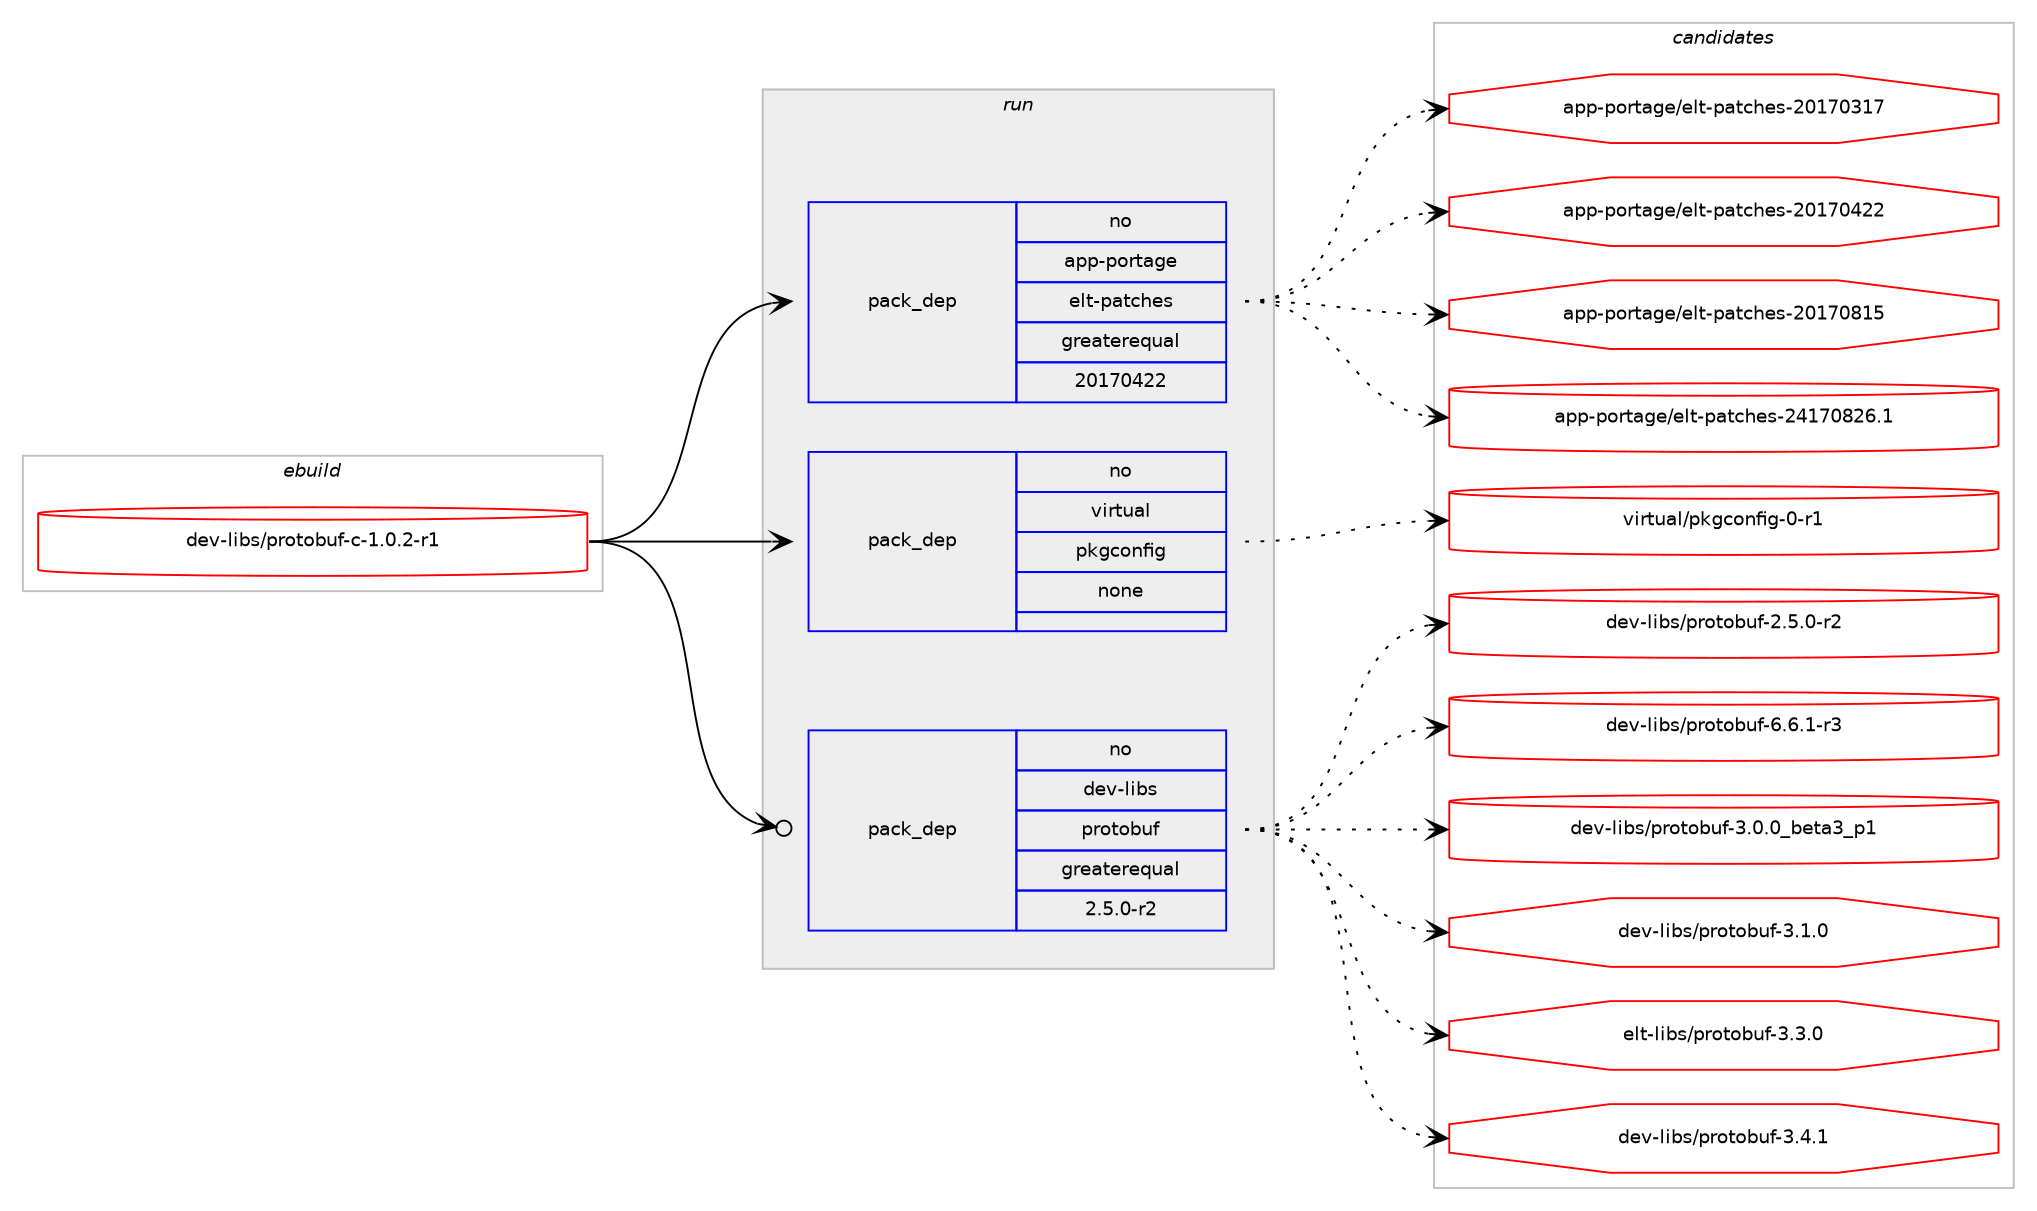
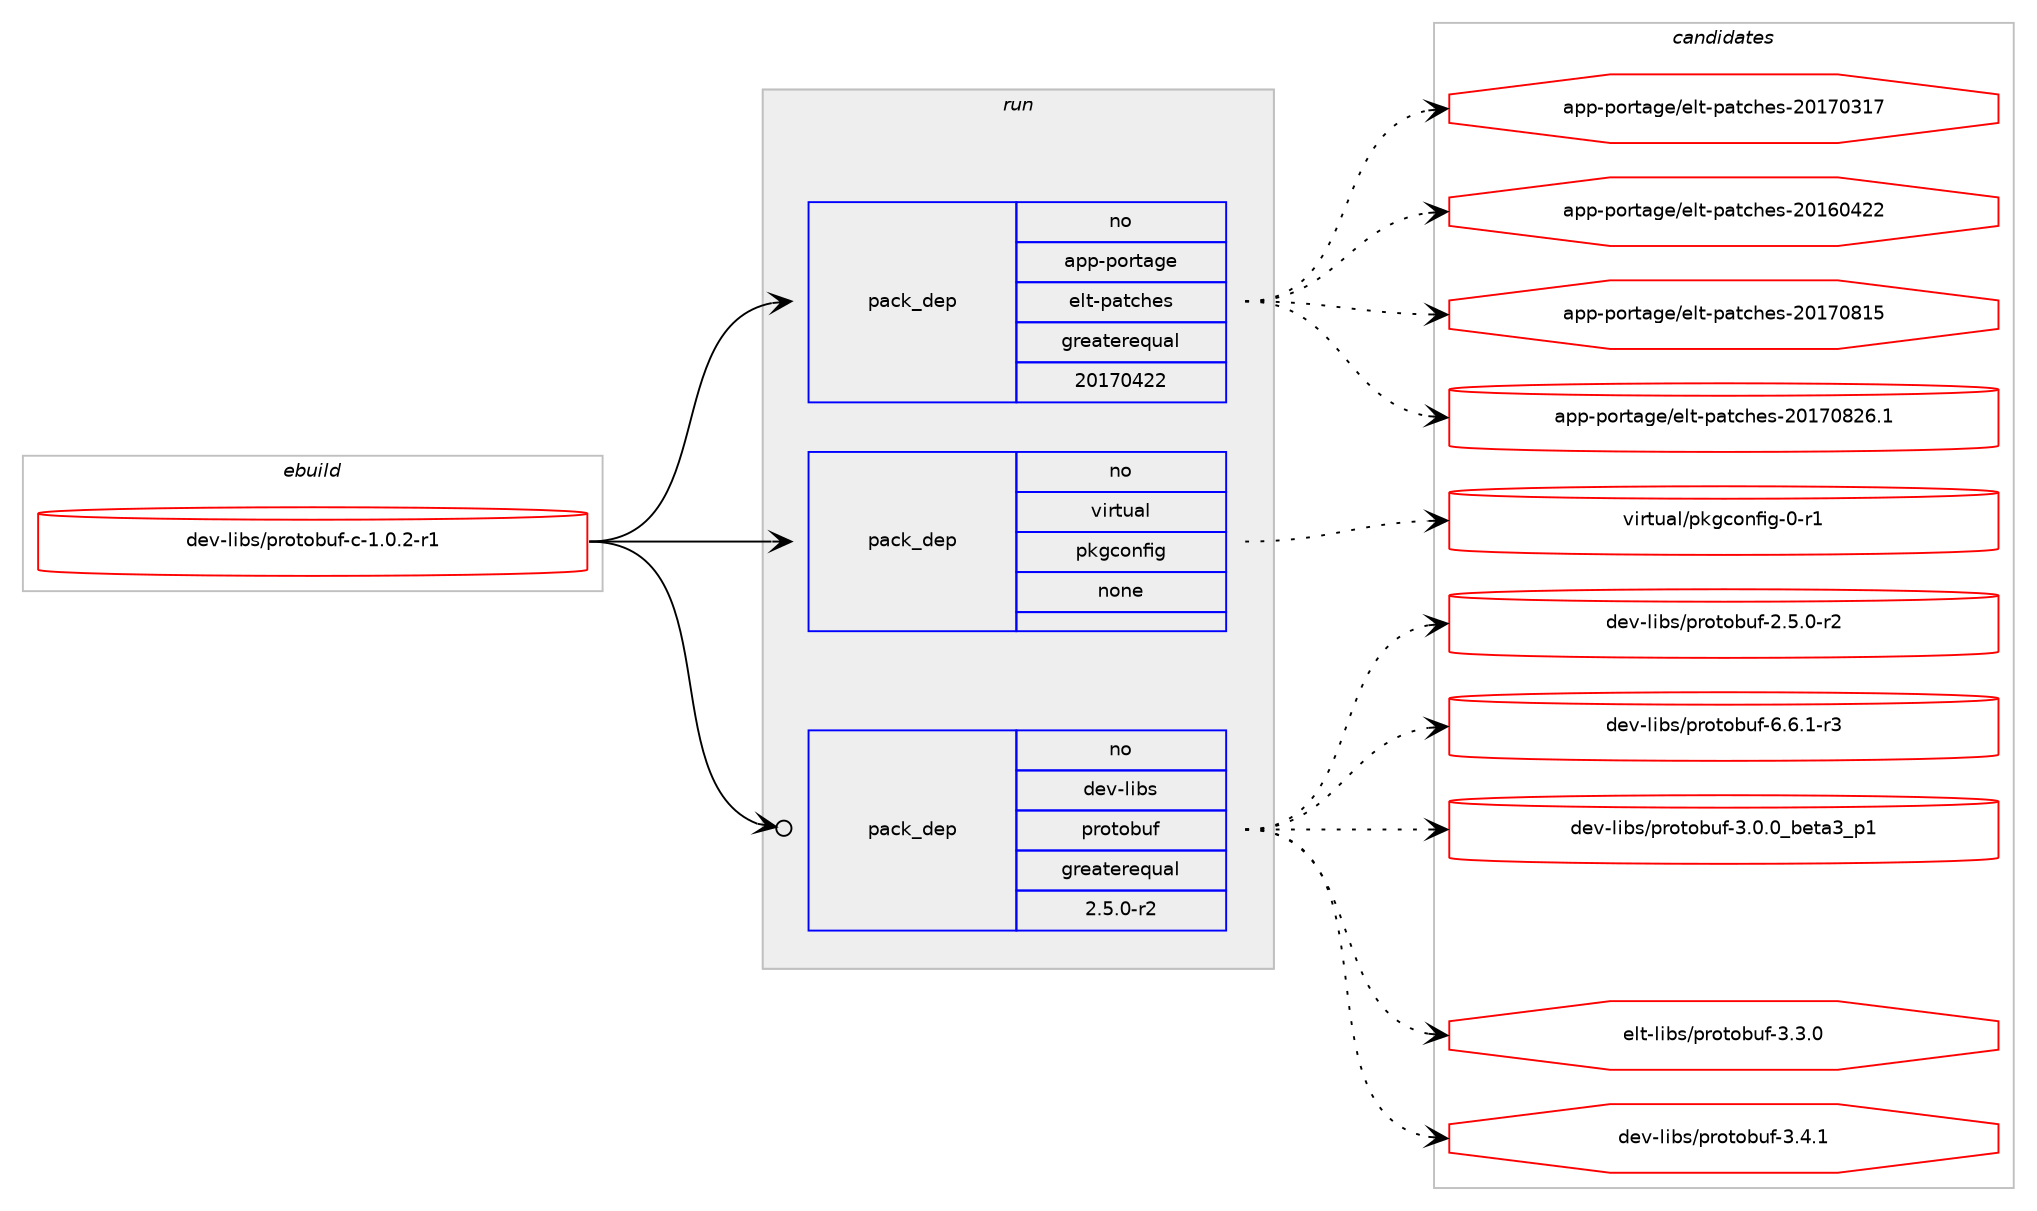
(1724, 212) -> (1724, 212)
(1724, 418) -> (1724, 418)
(1724, 932) -> none
